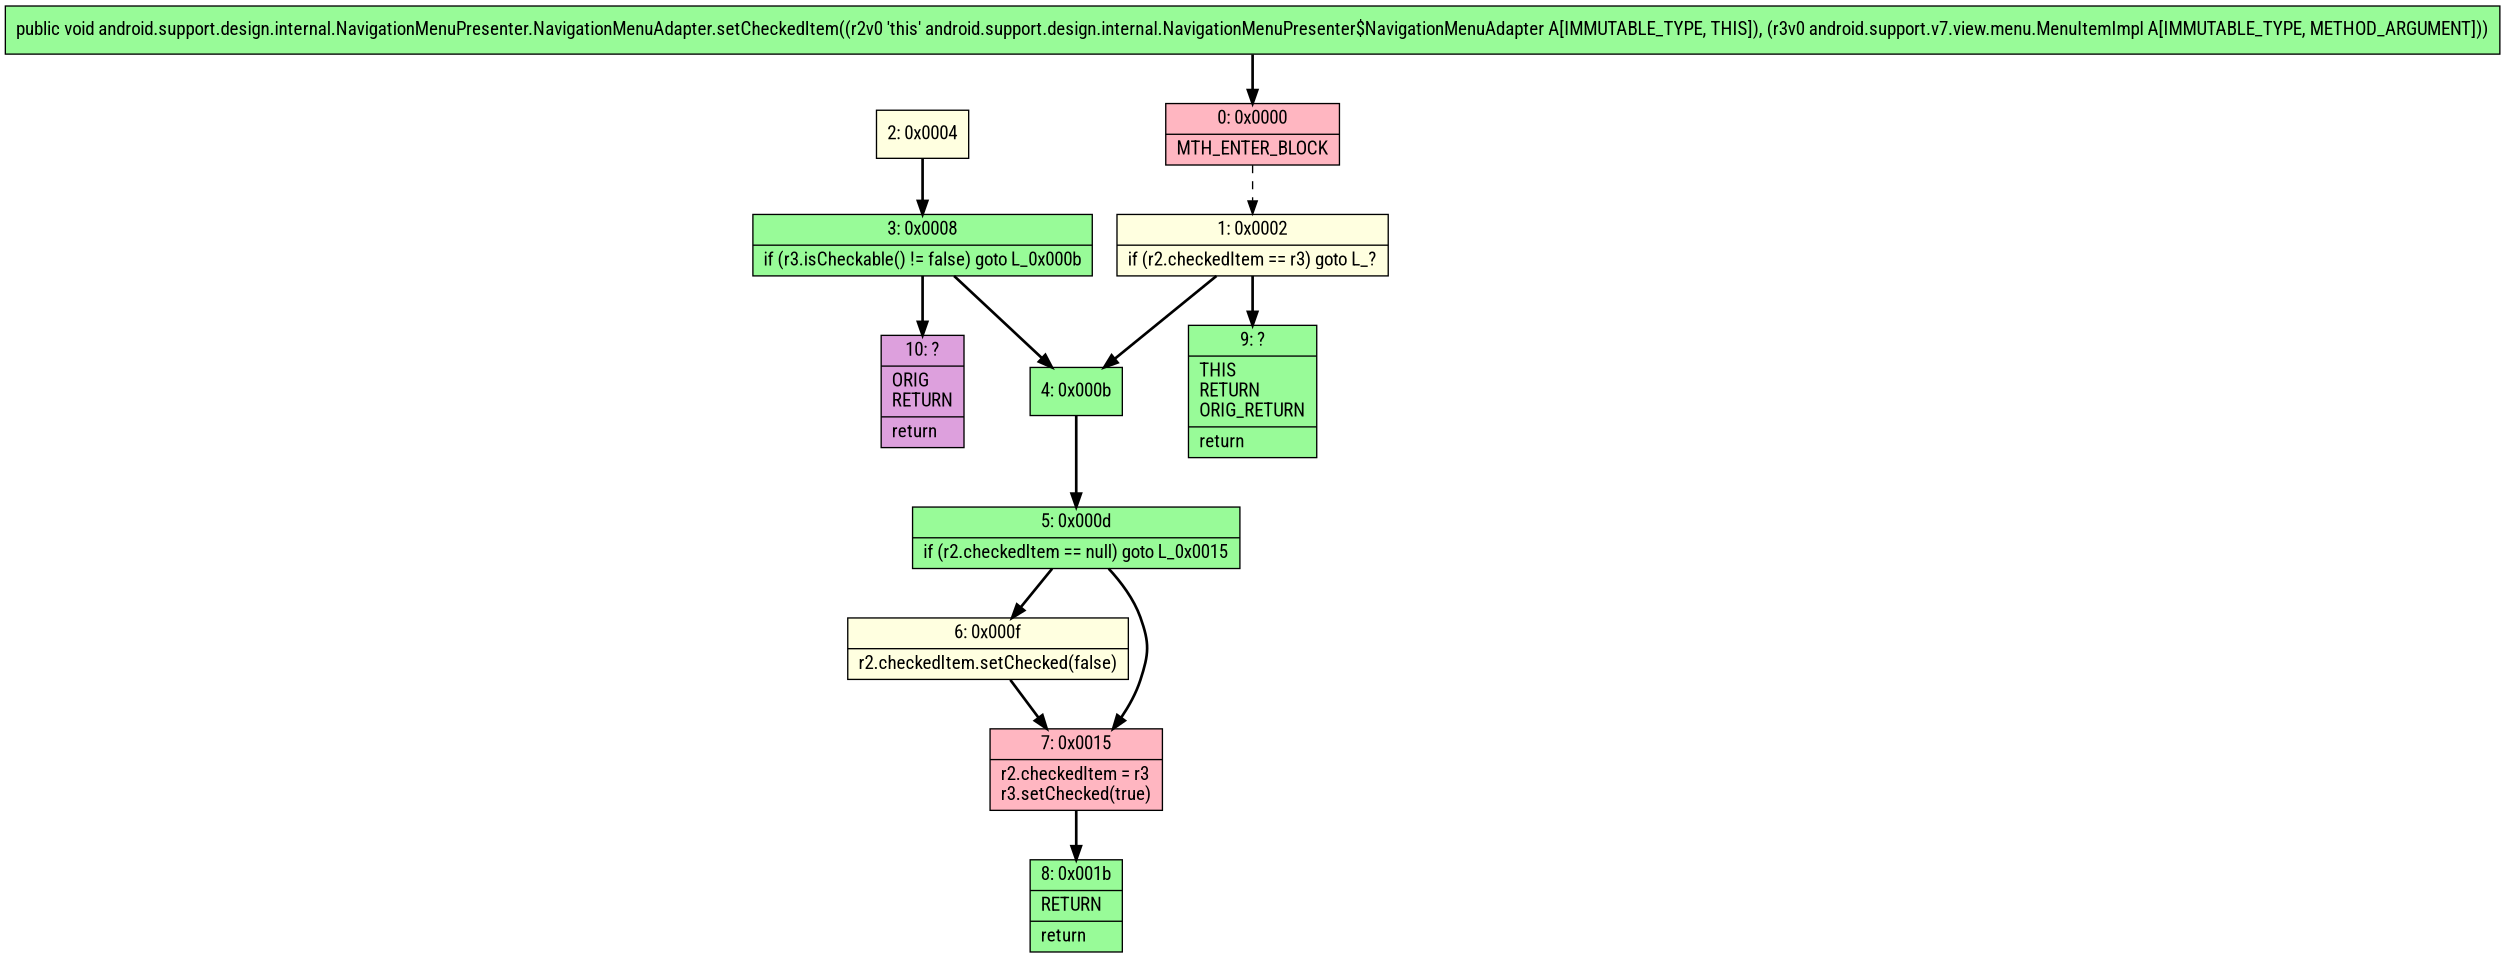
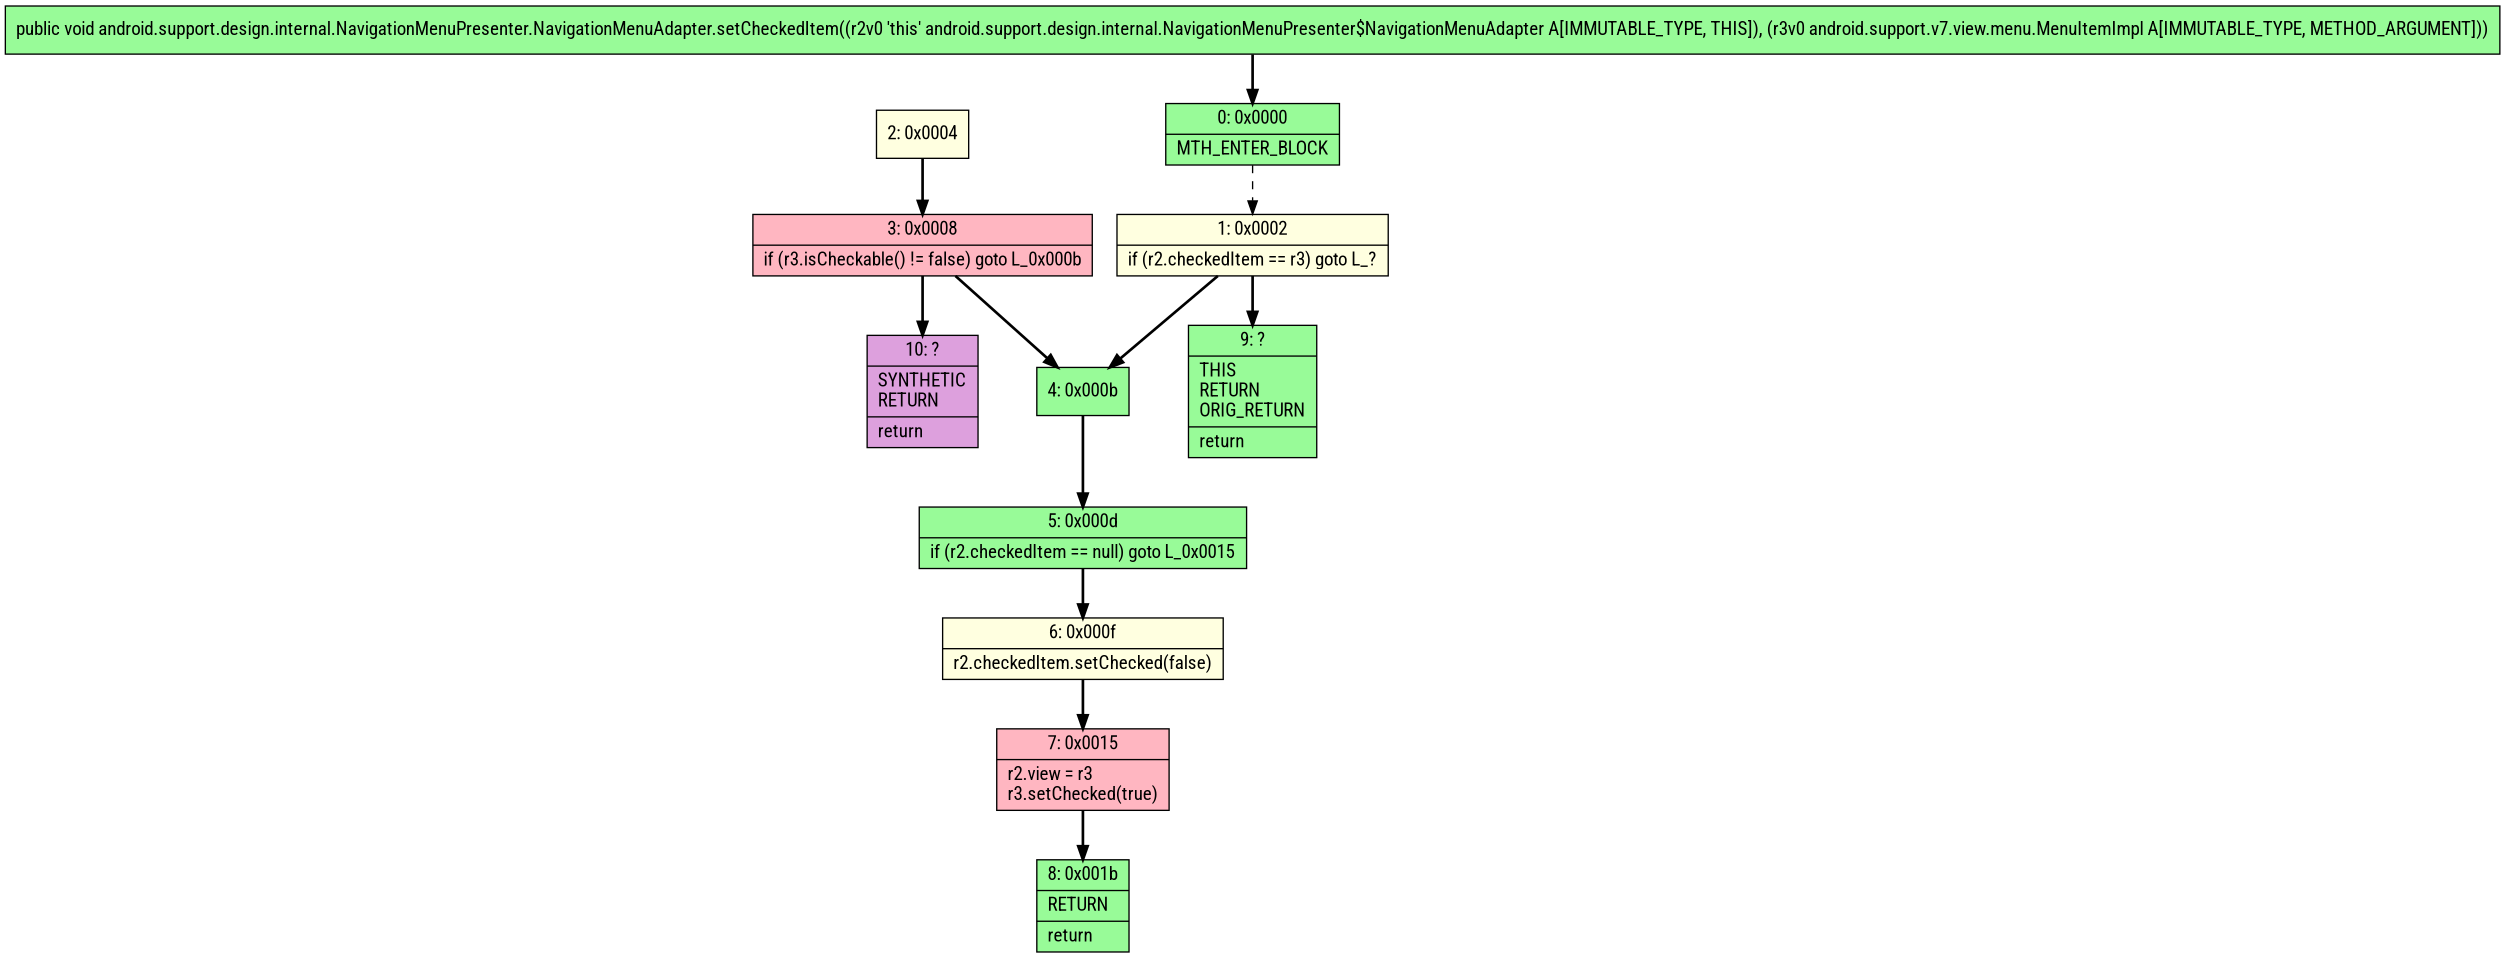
(1253, 134) -> (1253, 134)
(923, 245) -> (923, 245)
(911, 381) -> (923, 381)
(1147, 641) -> none
(1076, 774) -> (1050, 774)
